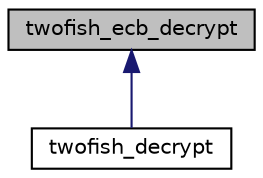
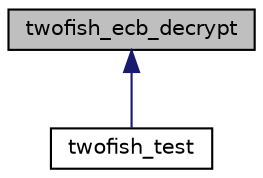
(132, 149) -> (132, 149)
